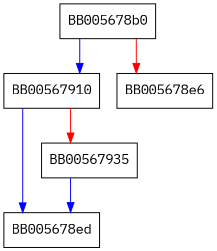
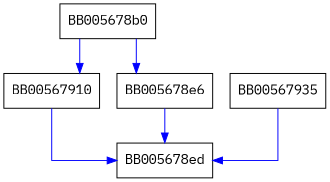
(136, 51) -> (136, 51)
(71, 121) -> none
none -> (165, 121)
